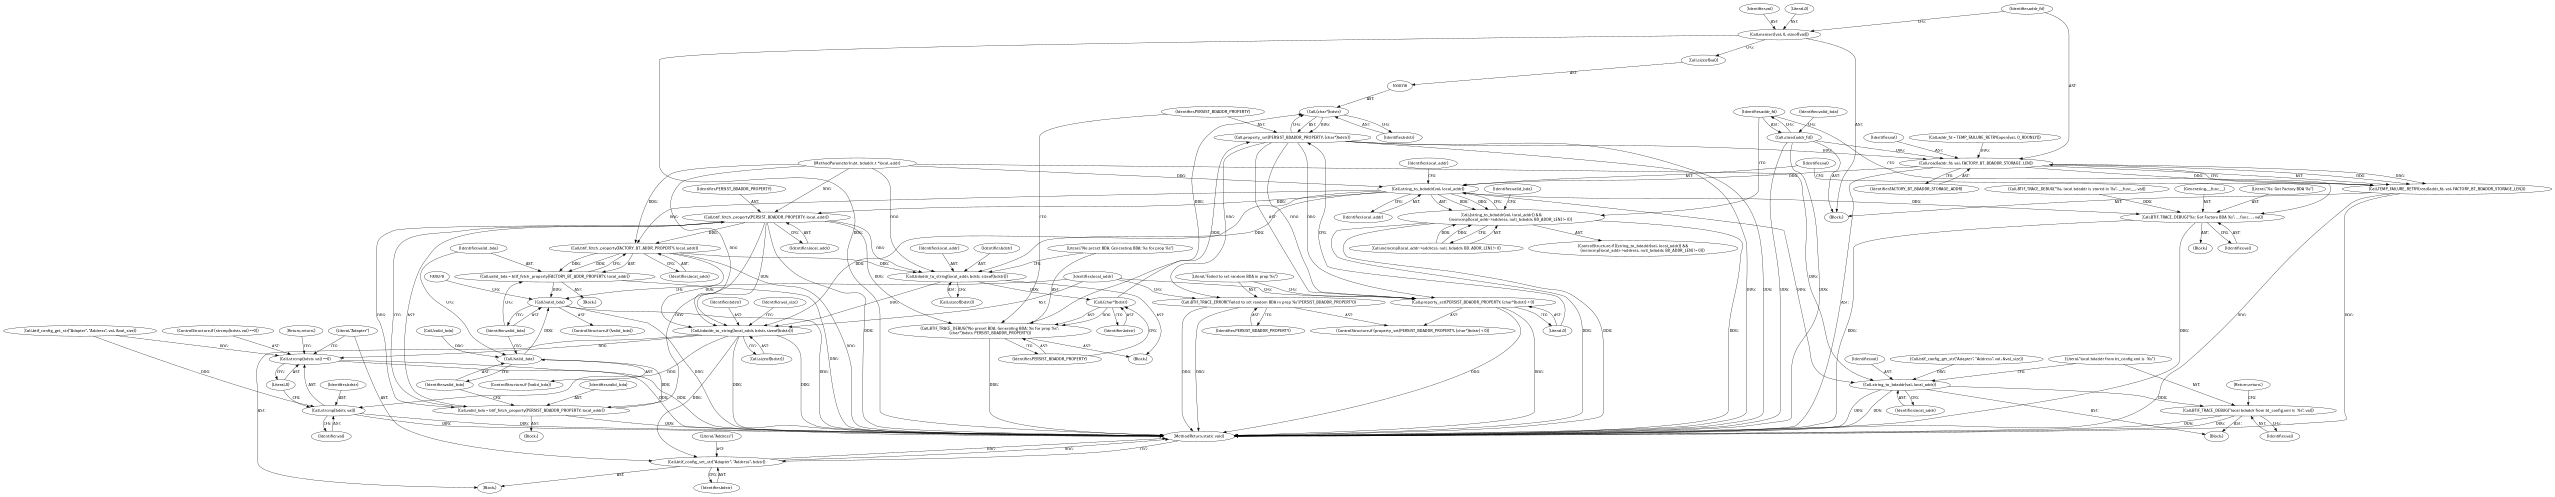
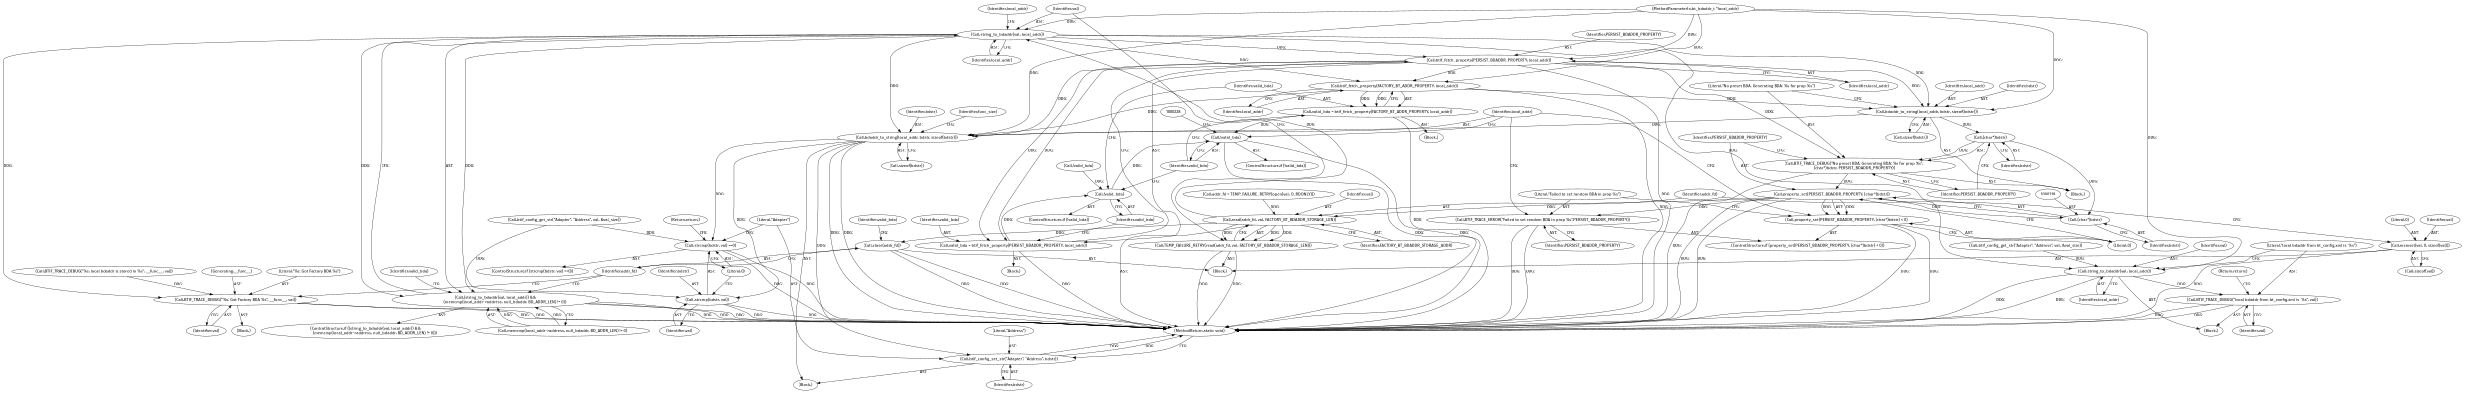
(1549, 73) -> (2411, 260)
(1878, 149) -> (1061, 230)
(437, 277) -> (1173, 112)
(780, 302) -> (978, 112)
(260, 345) -> (625, 258)
